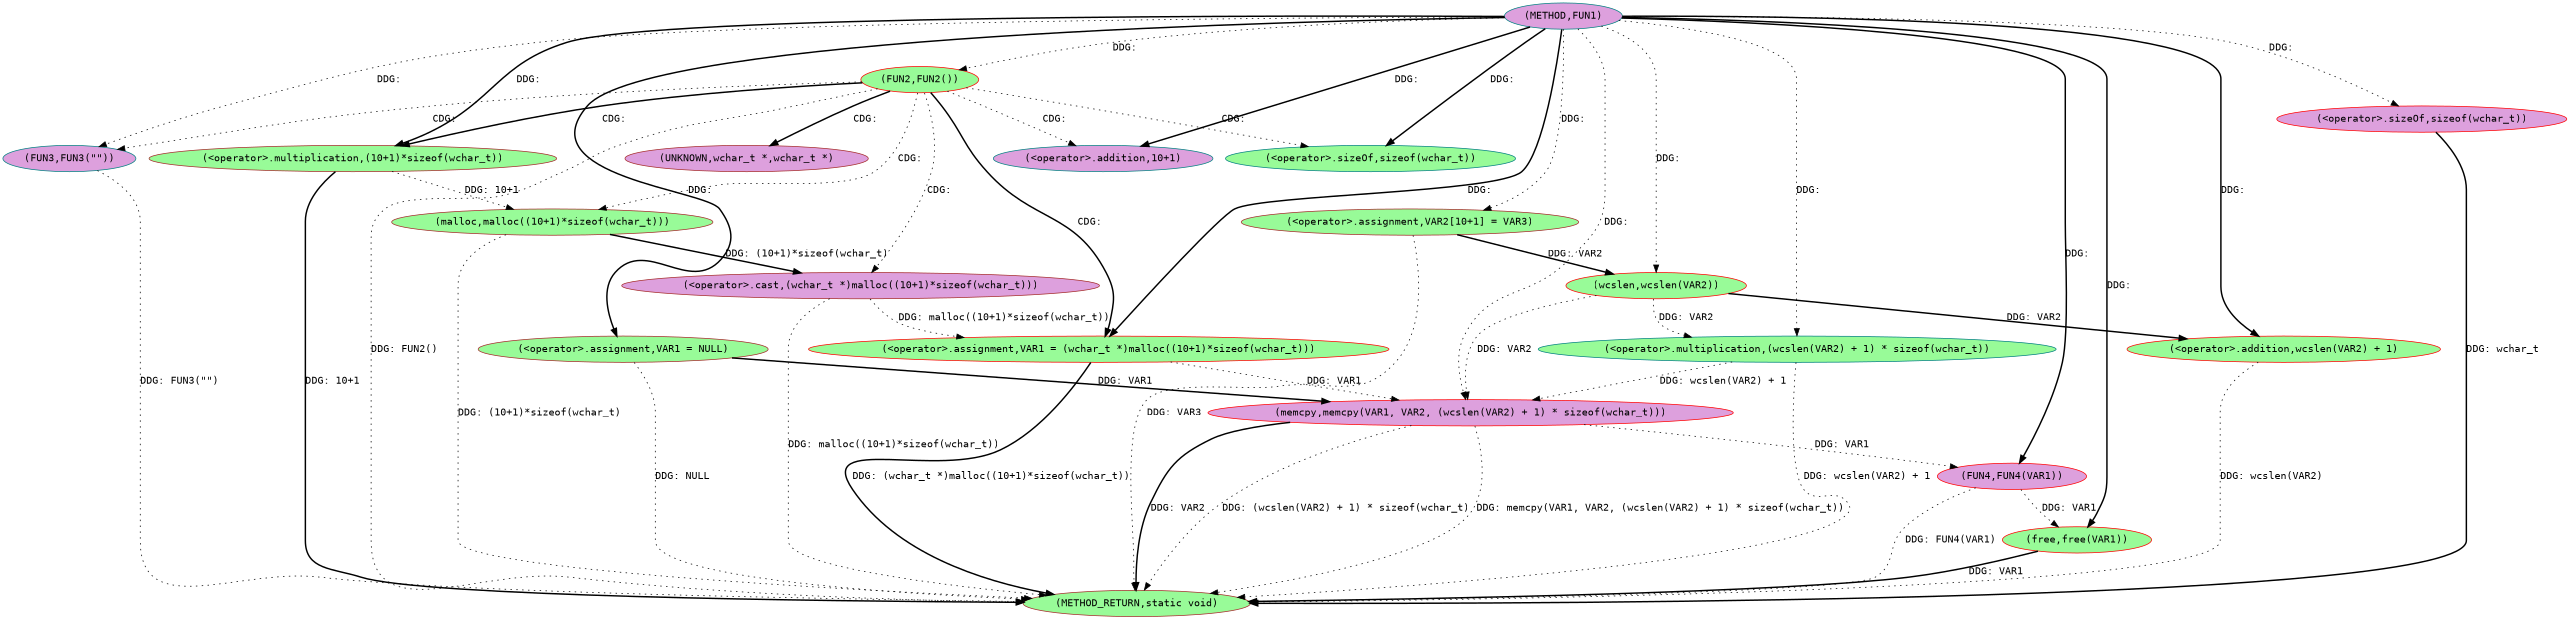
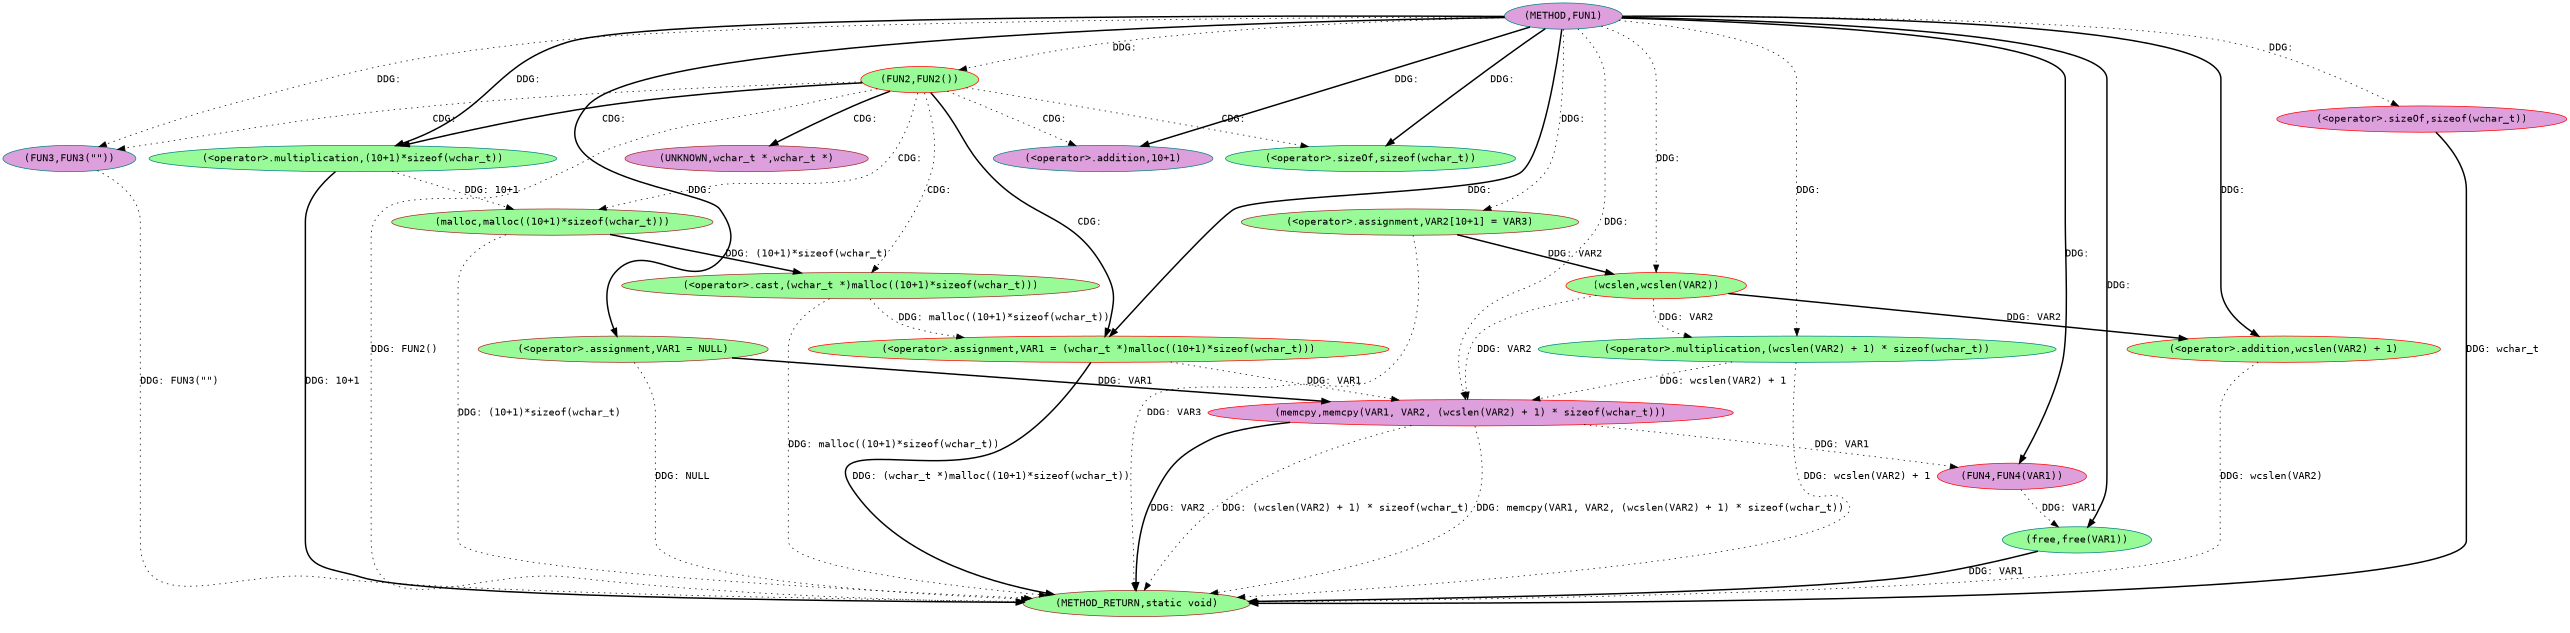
(353, 159) -> (353, 159)
(861, 286) -> (861, 286)
(2077, 540) -> (2077, 540)
(1637, 594) -> none
